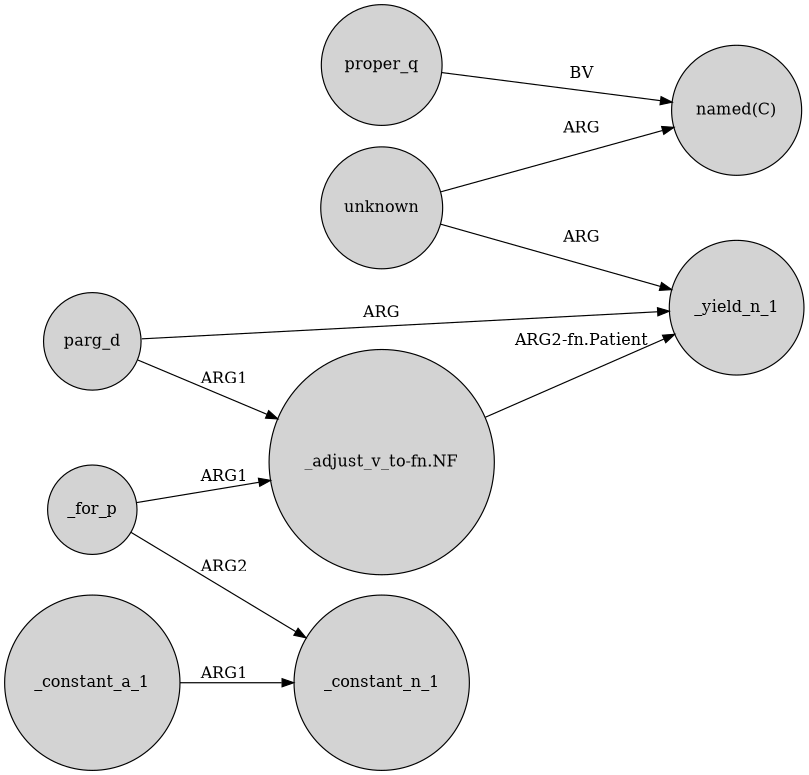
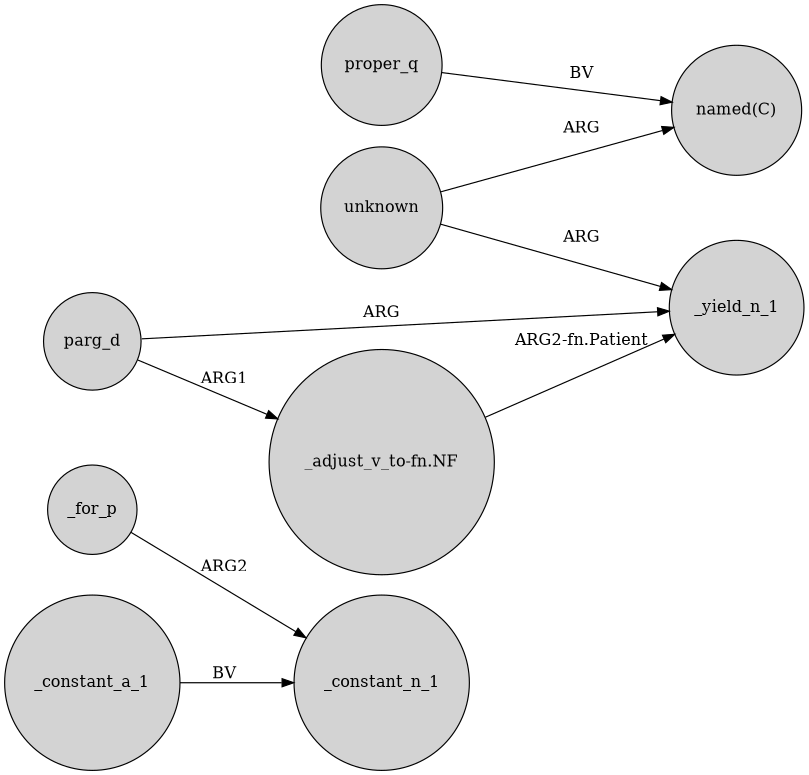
(198, 492) -> none
(225, 674) -> (225, 674)
